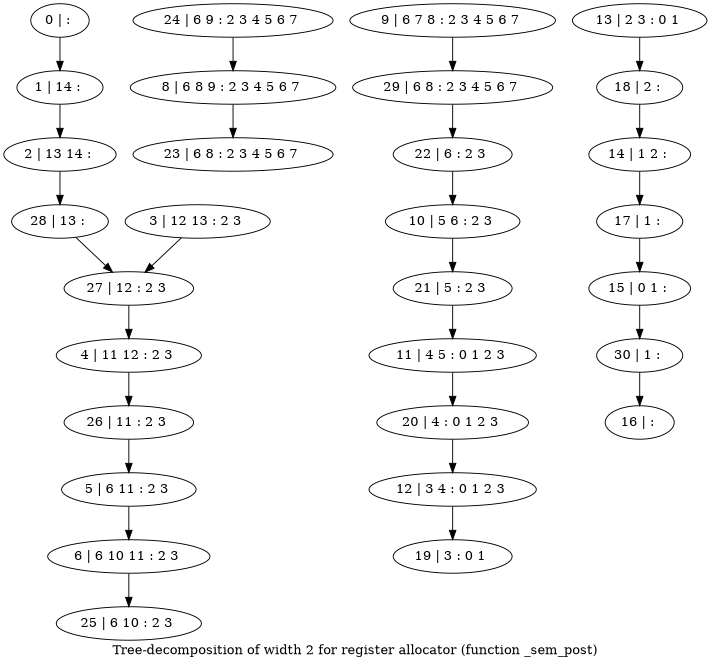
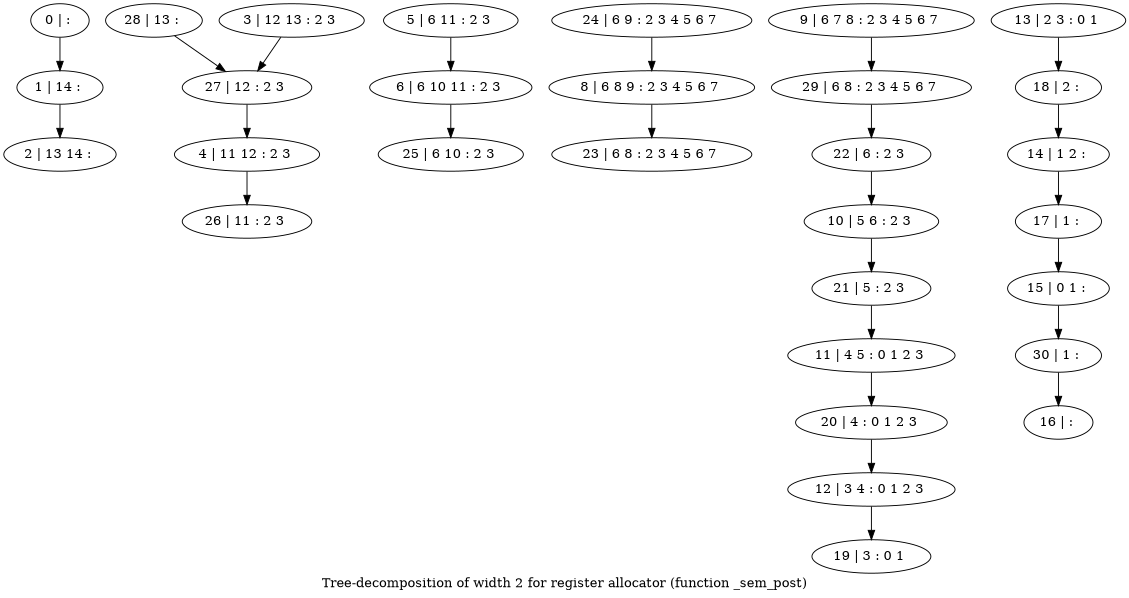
(60, 183) -> none
(129, 451) -> none
